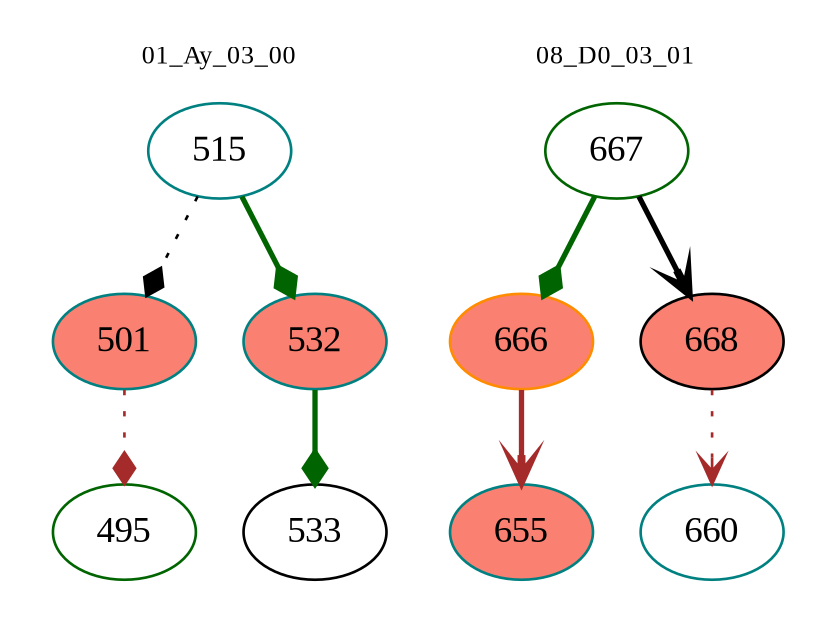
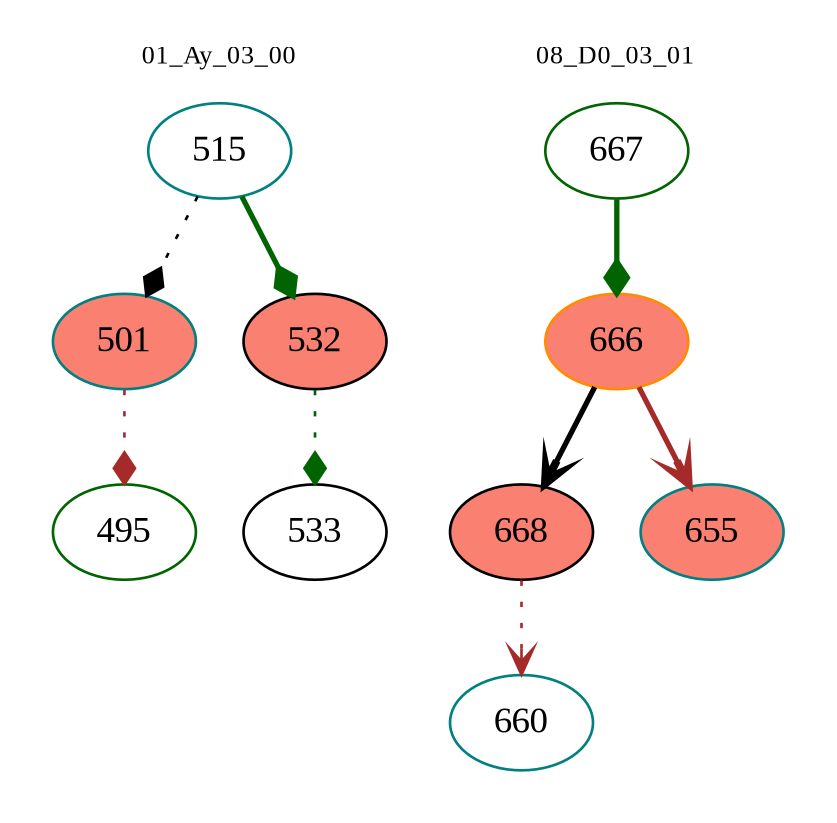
(658, 234) -> (575, 425)
(315, 341) -> (315, 341)
(315, 421) -> (315, 421)
